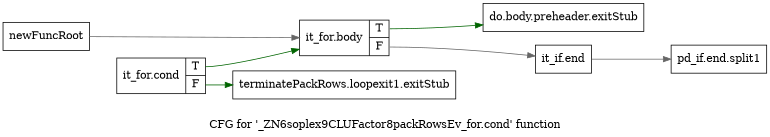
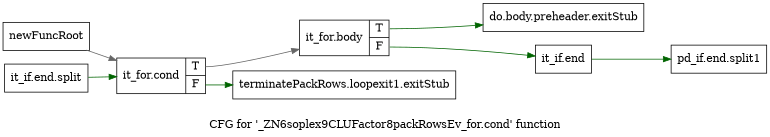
(191, 37) -> (98, 54)
(459, 50) -> (459, 50)
(627, 59) -> (627, 59)
(249, 61) -> (249, 61)
none -> (46, 78)
